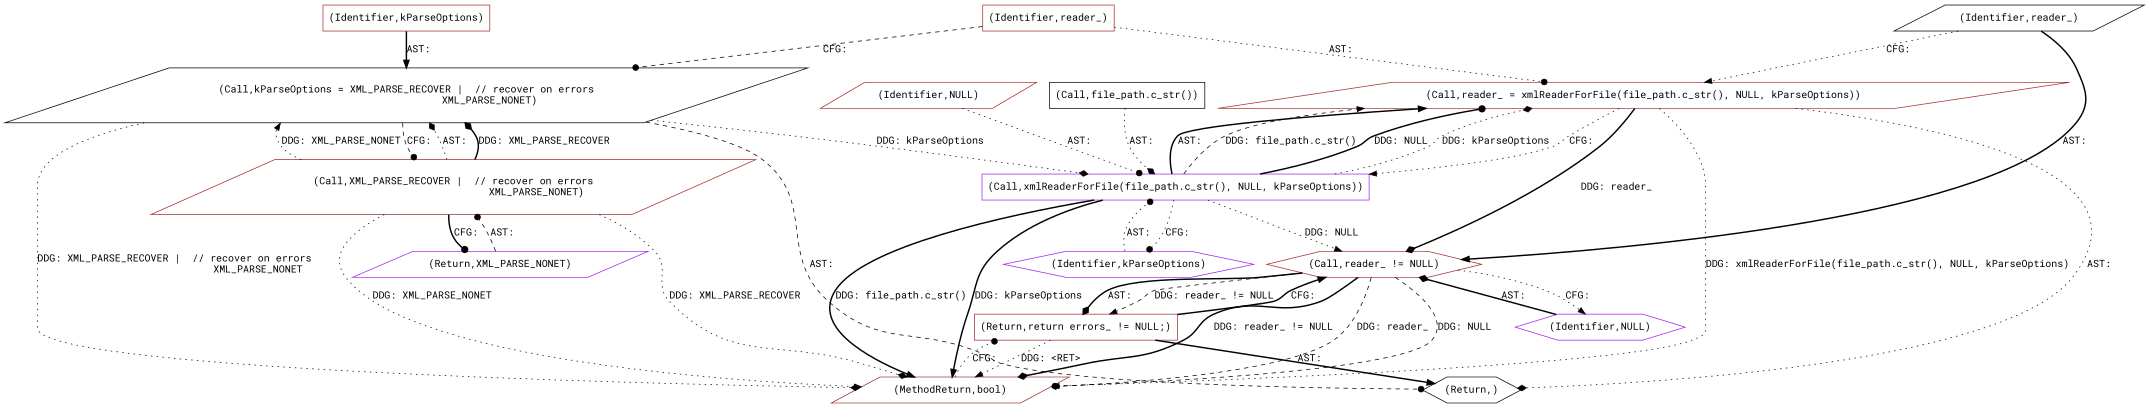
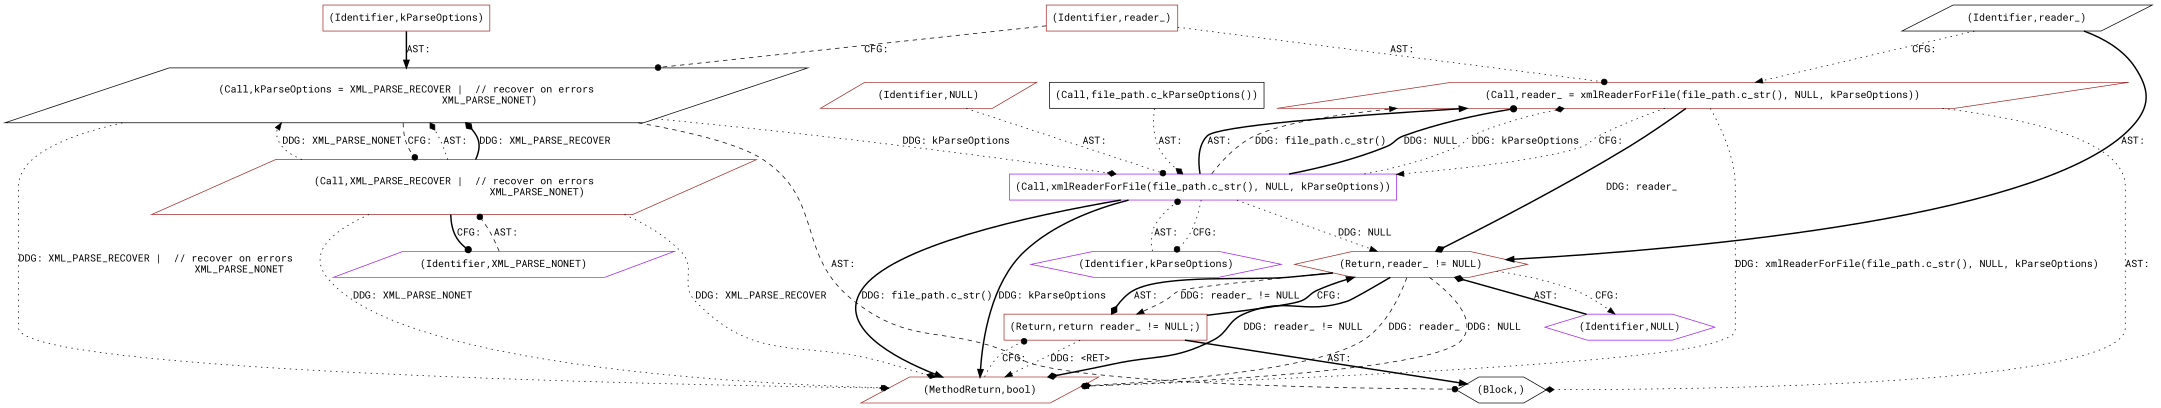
(1127, 95) -> (1157, 95)
(500, 264) -> (504, 264)
(1374, 264) -> (1411, 264)
(1076, 327) -> (1106, 327)
(1472, 390) -> (1501, 390)
